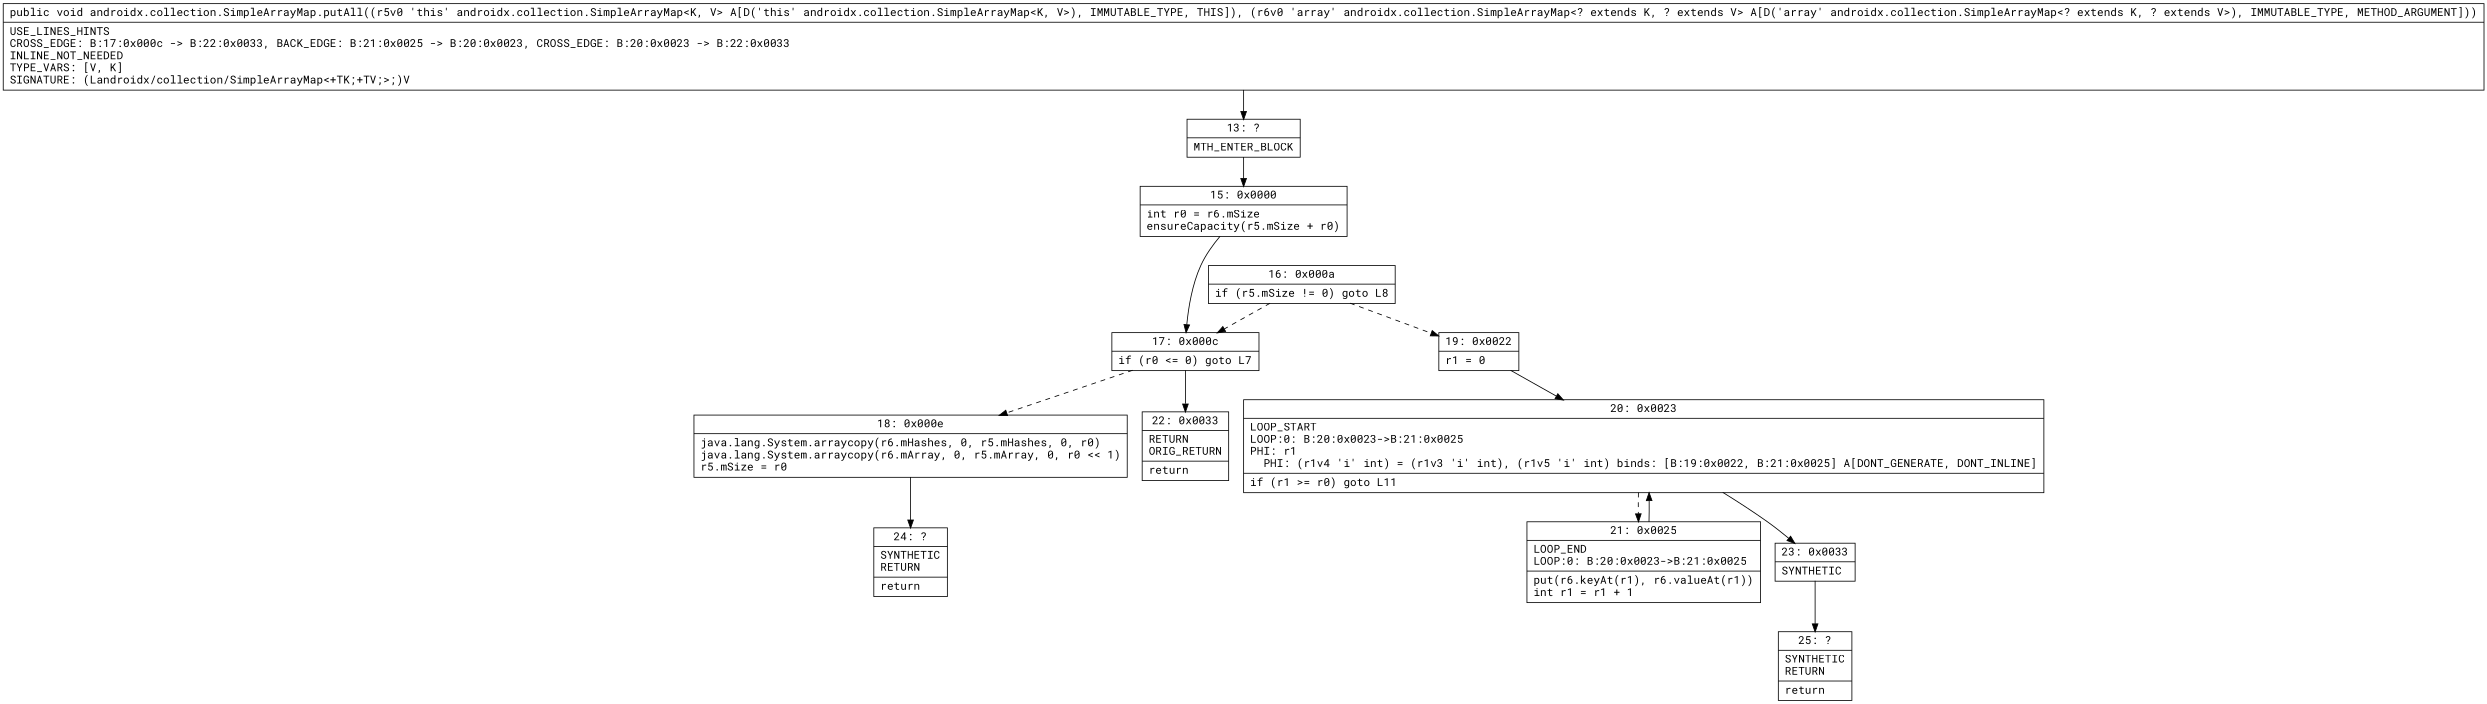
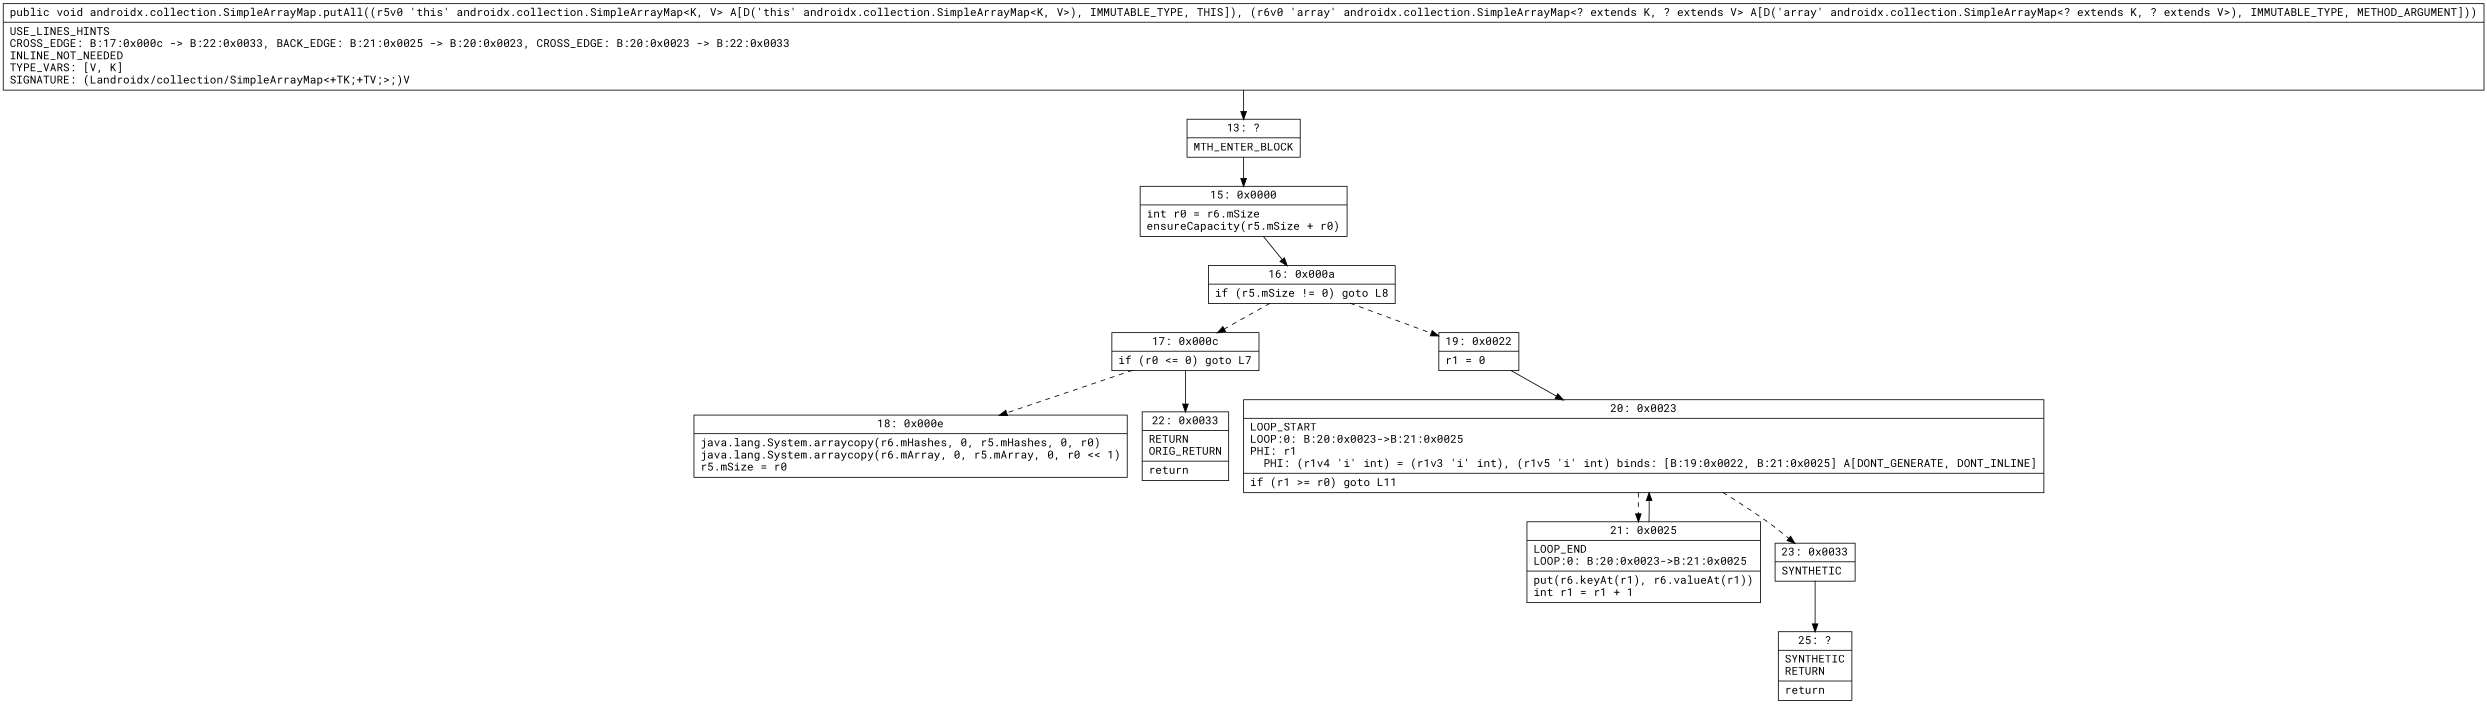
(1196, 277) -> (1273, 248)
(1756, 514) -> (1756, 514)
(911, 562) -> none
